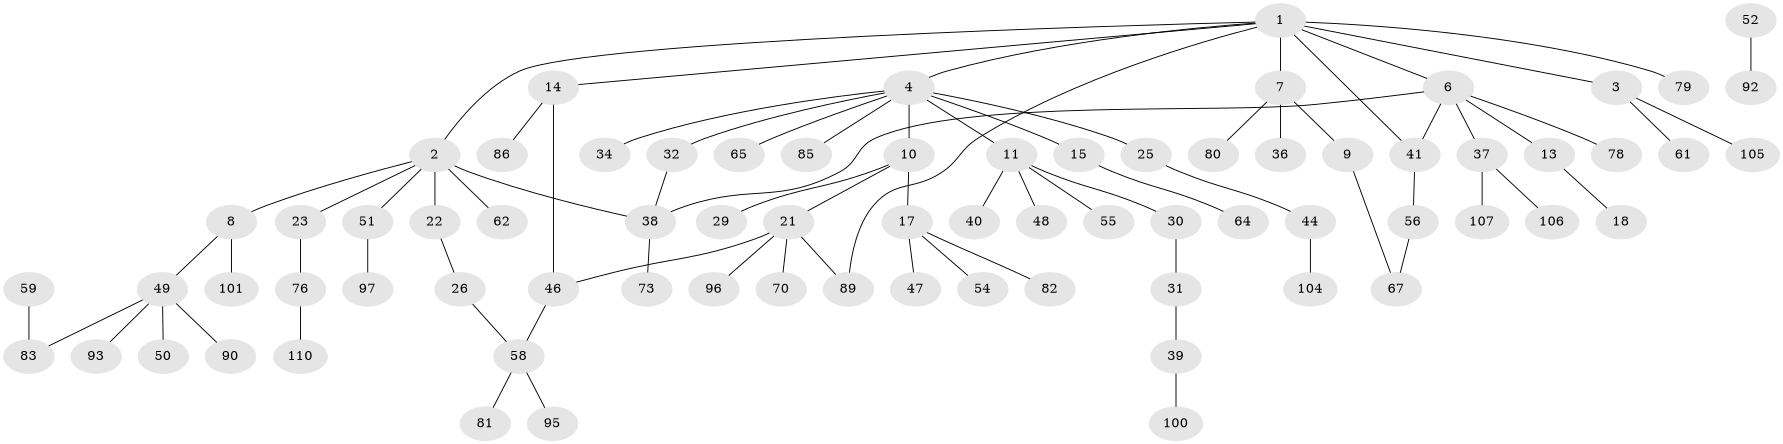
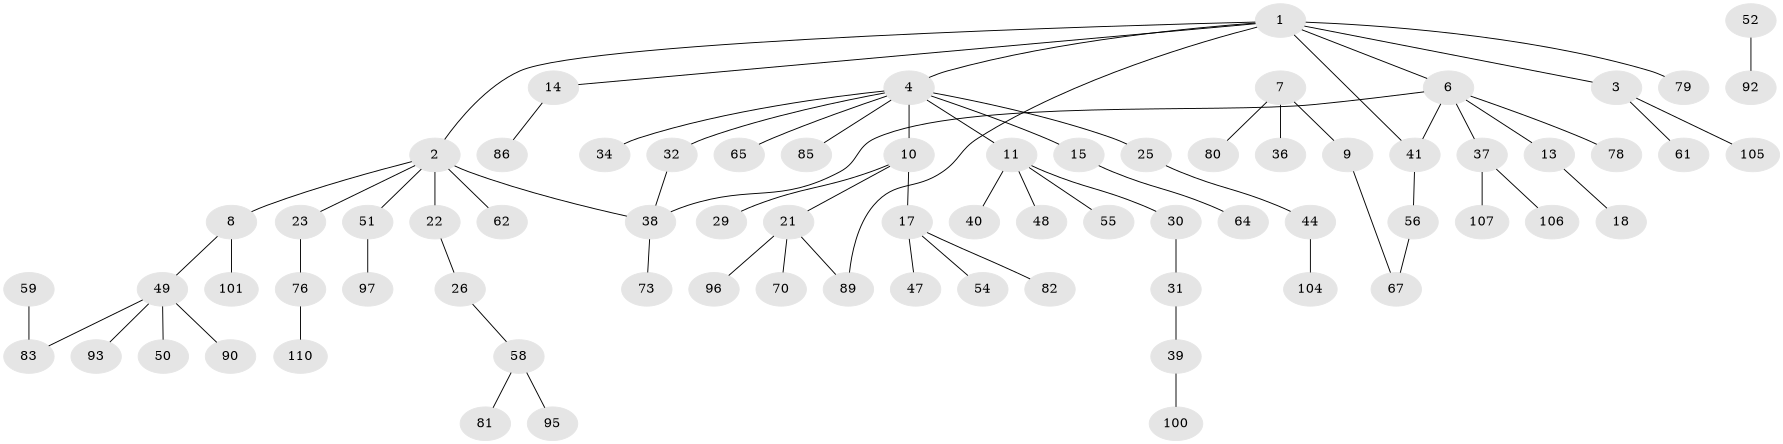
(1281, 54) -> none
(553, 289) -> none
